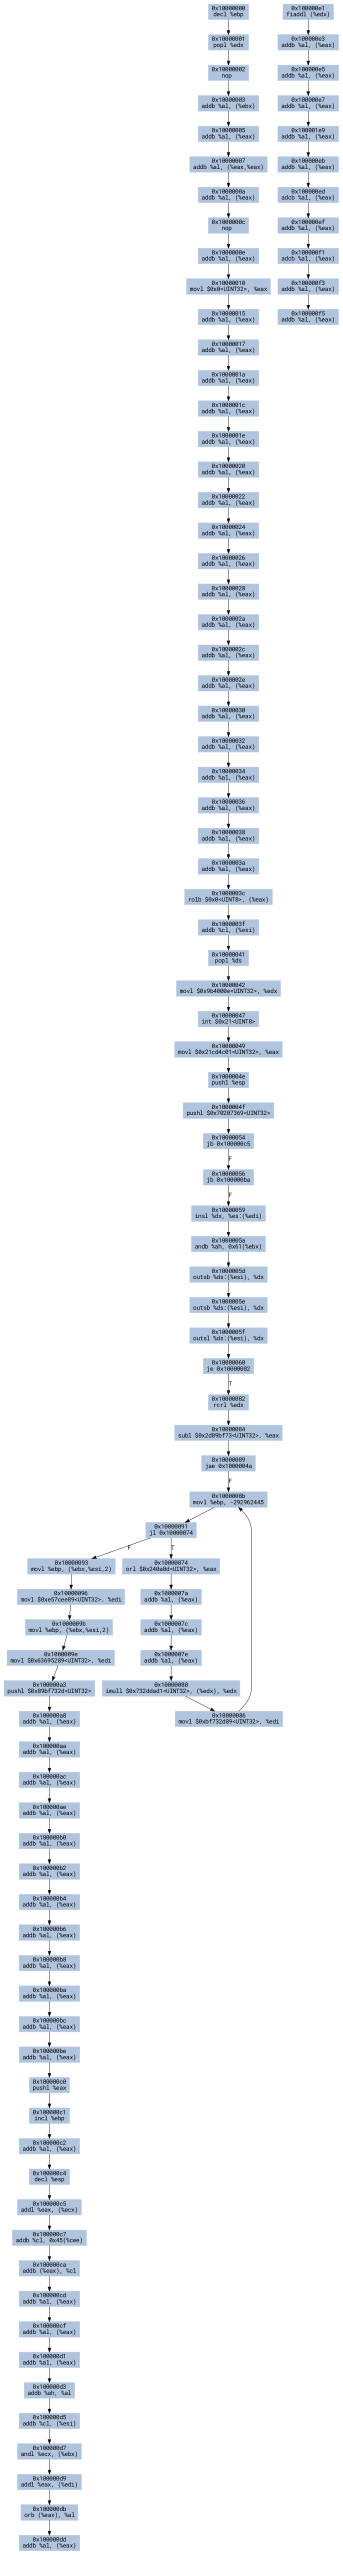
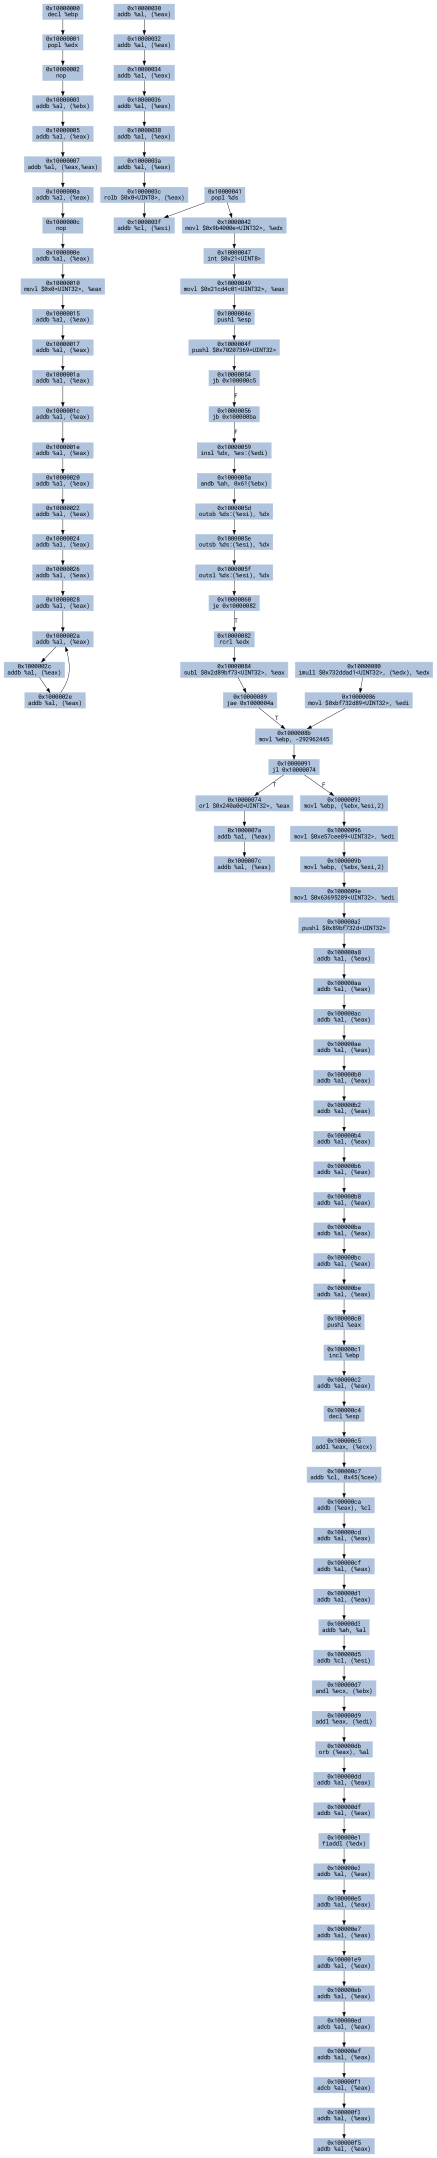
(228, 696) -> (69, 673)
(228, 941) -> (187, 209)
(230, 1481) -> (277, 718)
(171, 1658) -> none
none -> (344, 1810)
